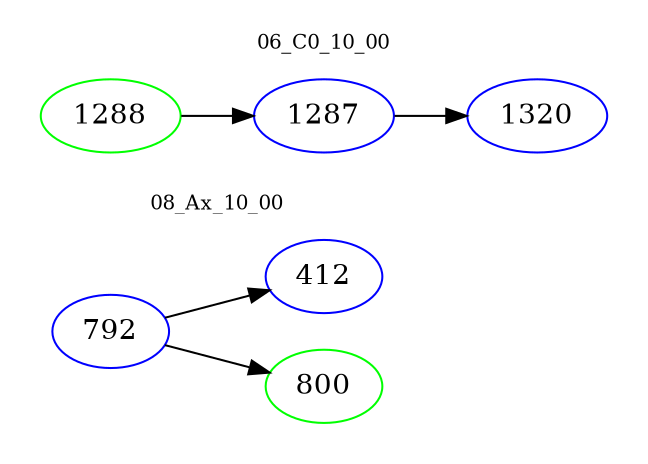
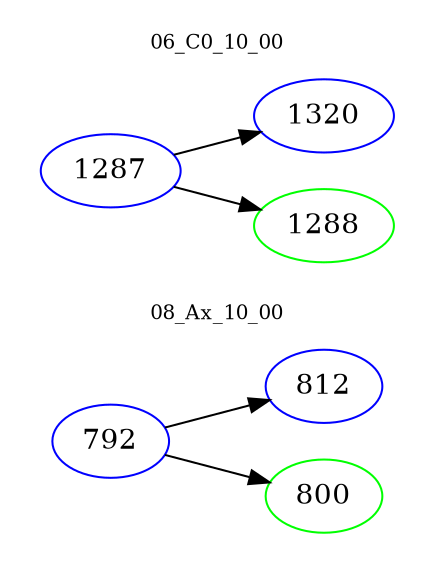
(207, 116) -> (207, 196)
(324, 277) -> (324, 386)
